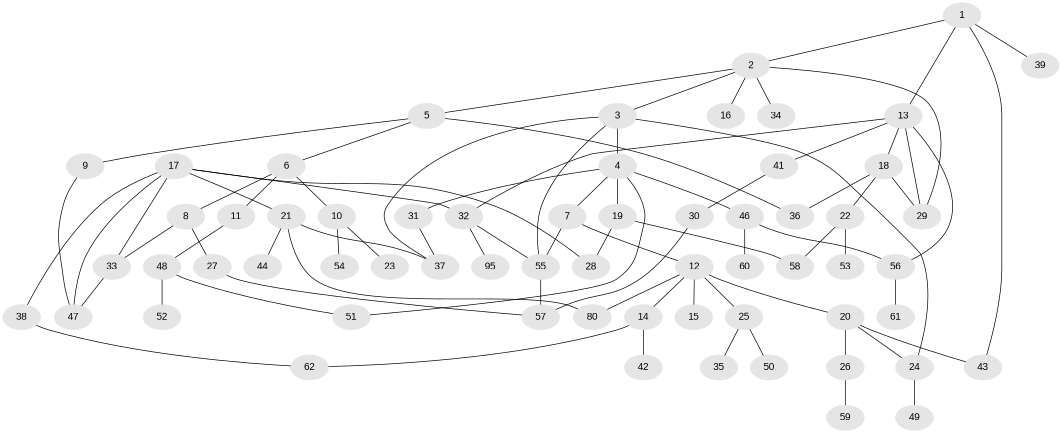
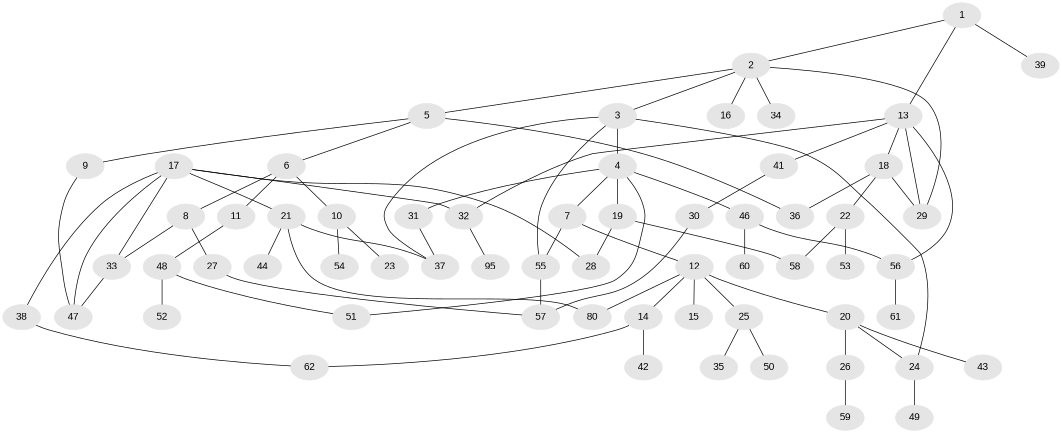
(1002, 188) -> none
(502, 242) -> none
